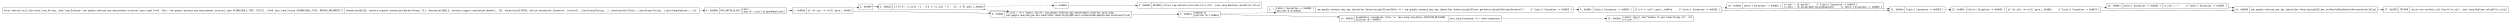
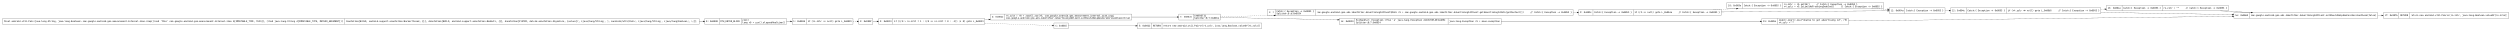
(921, 12) -> none
none -> (2040, 19)
